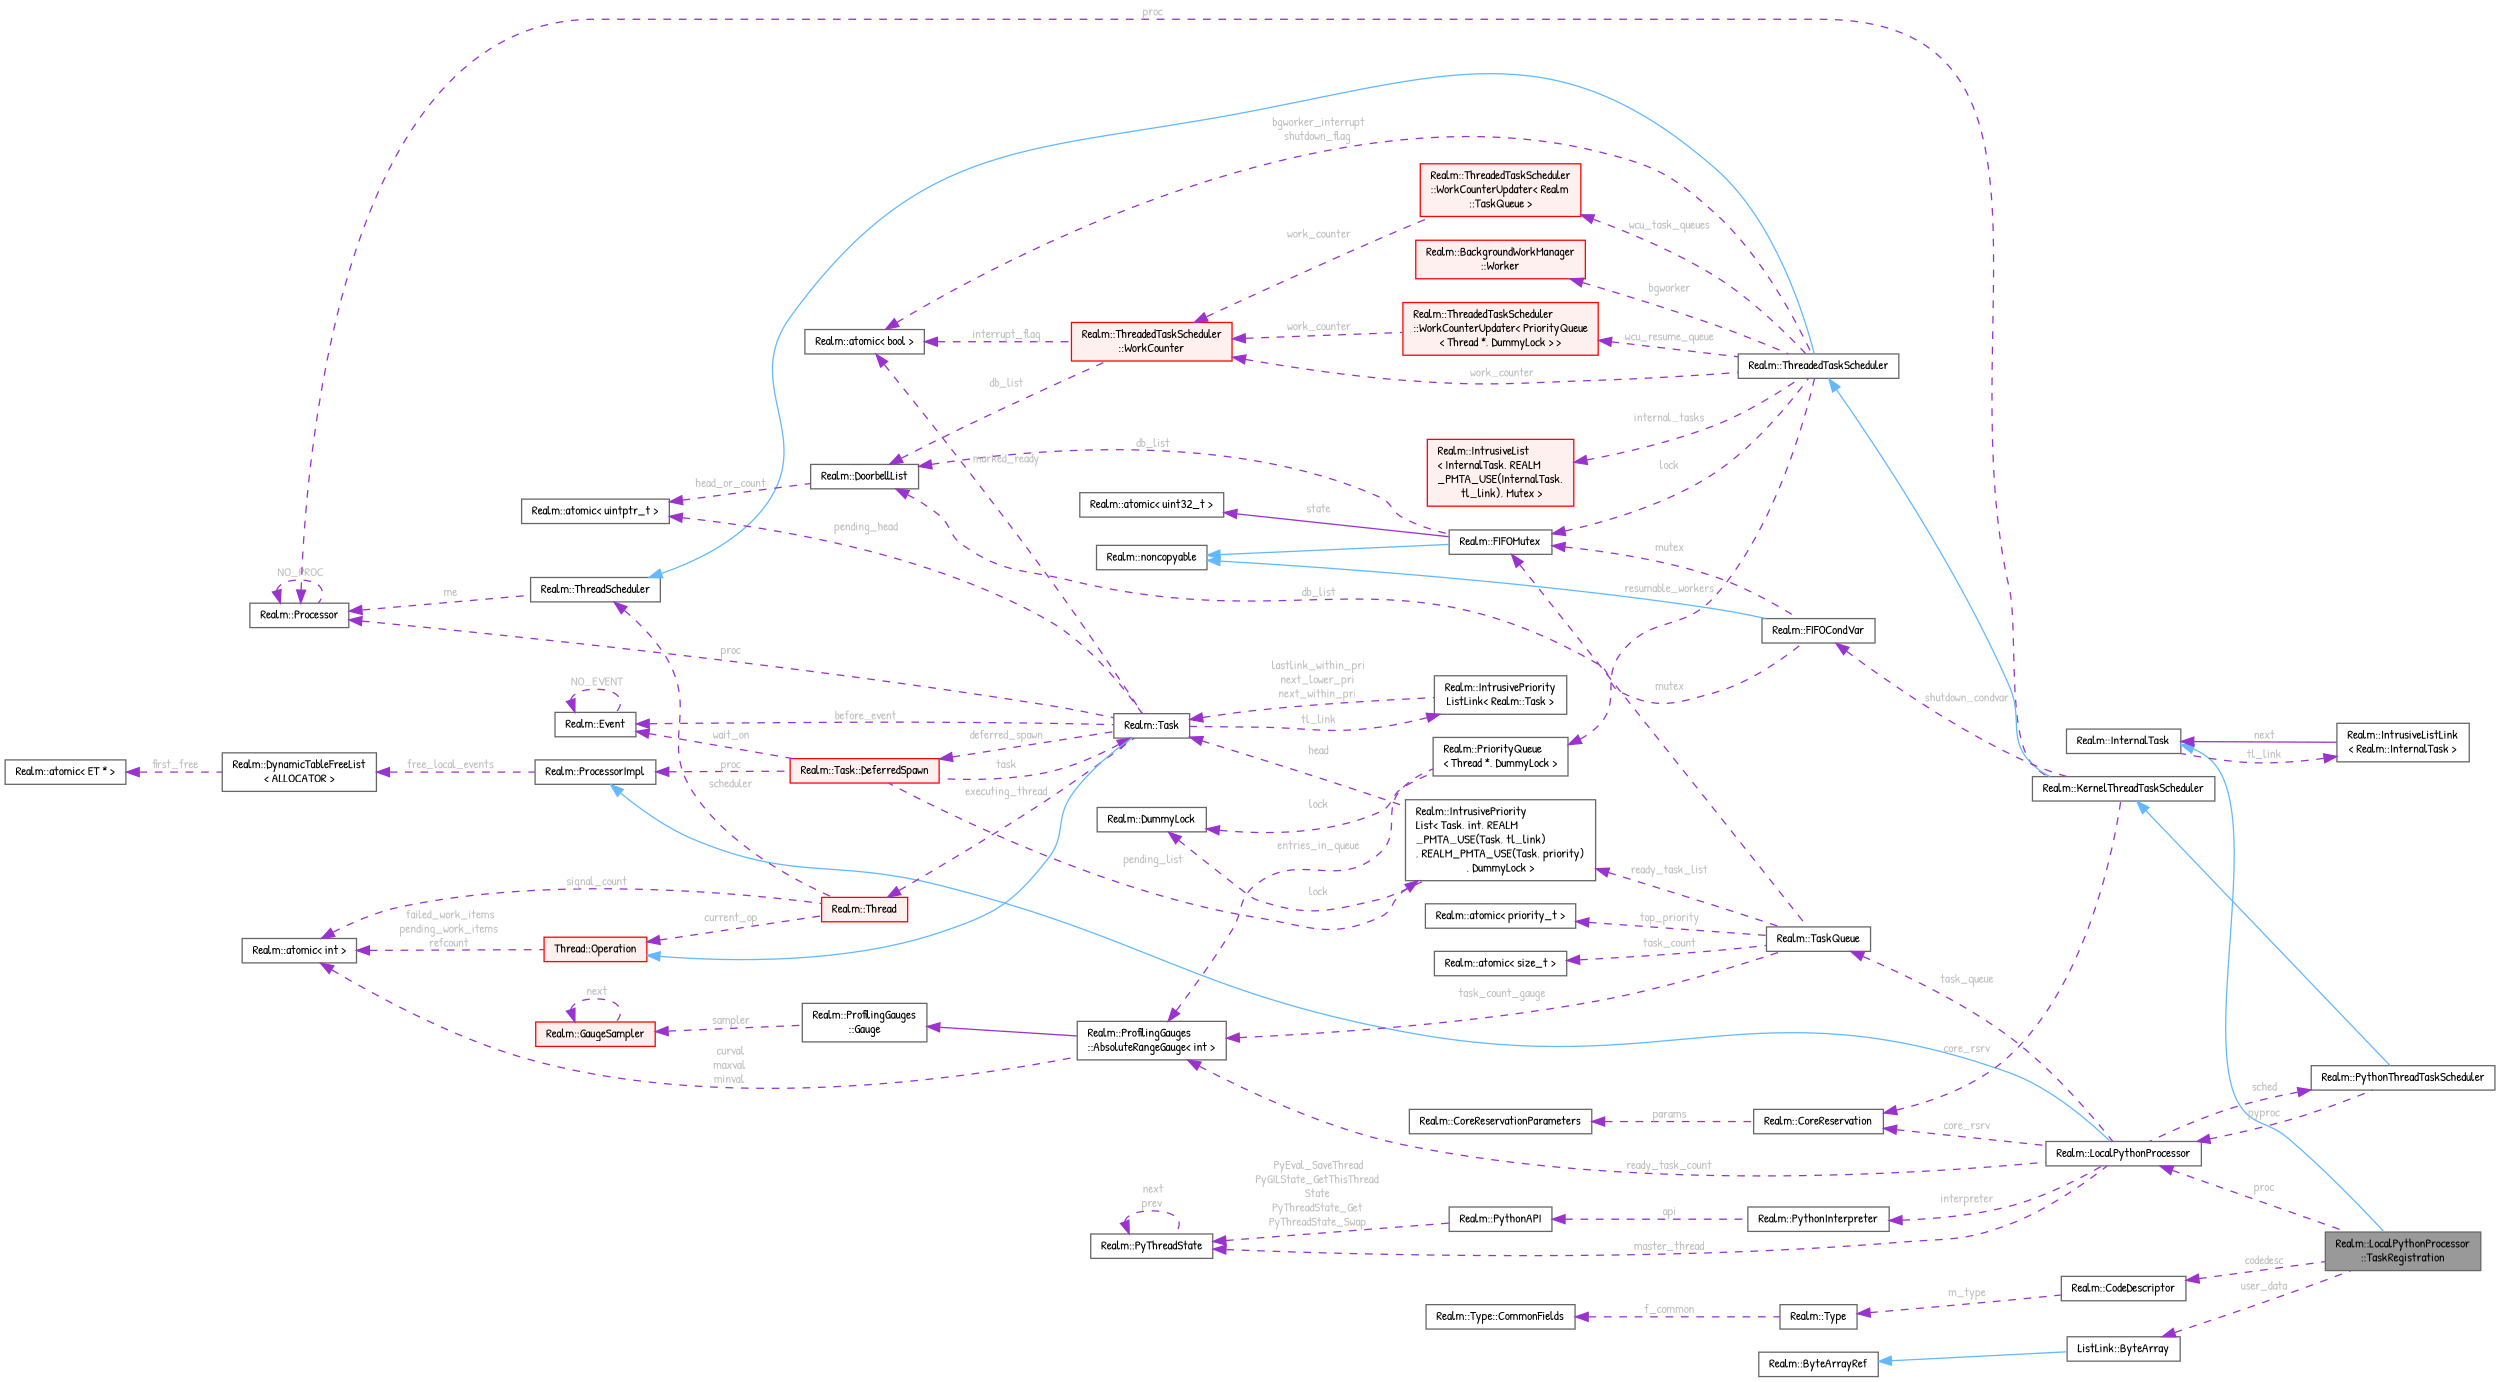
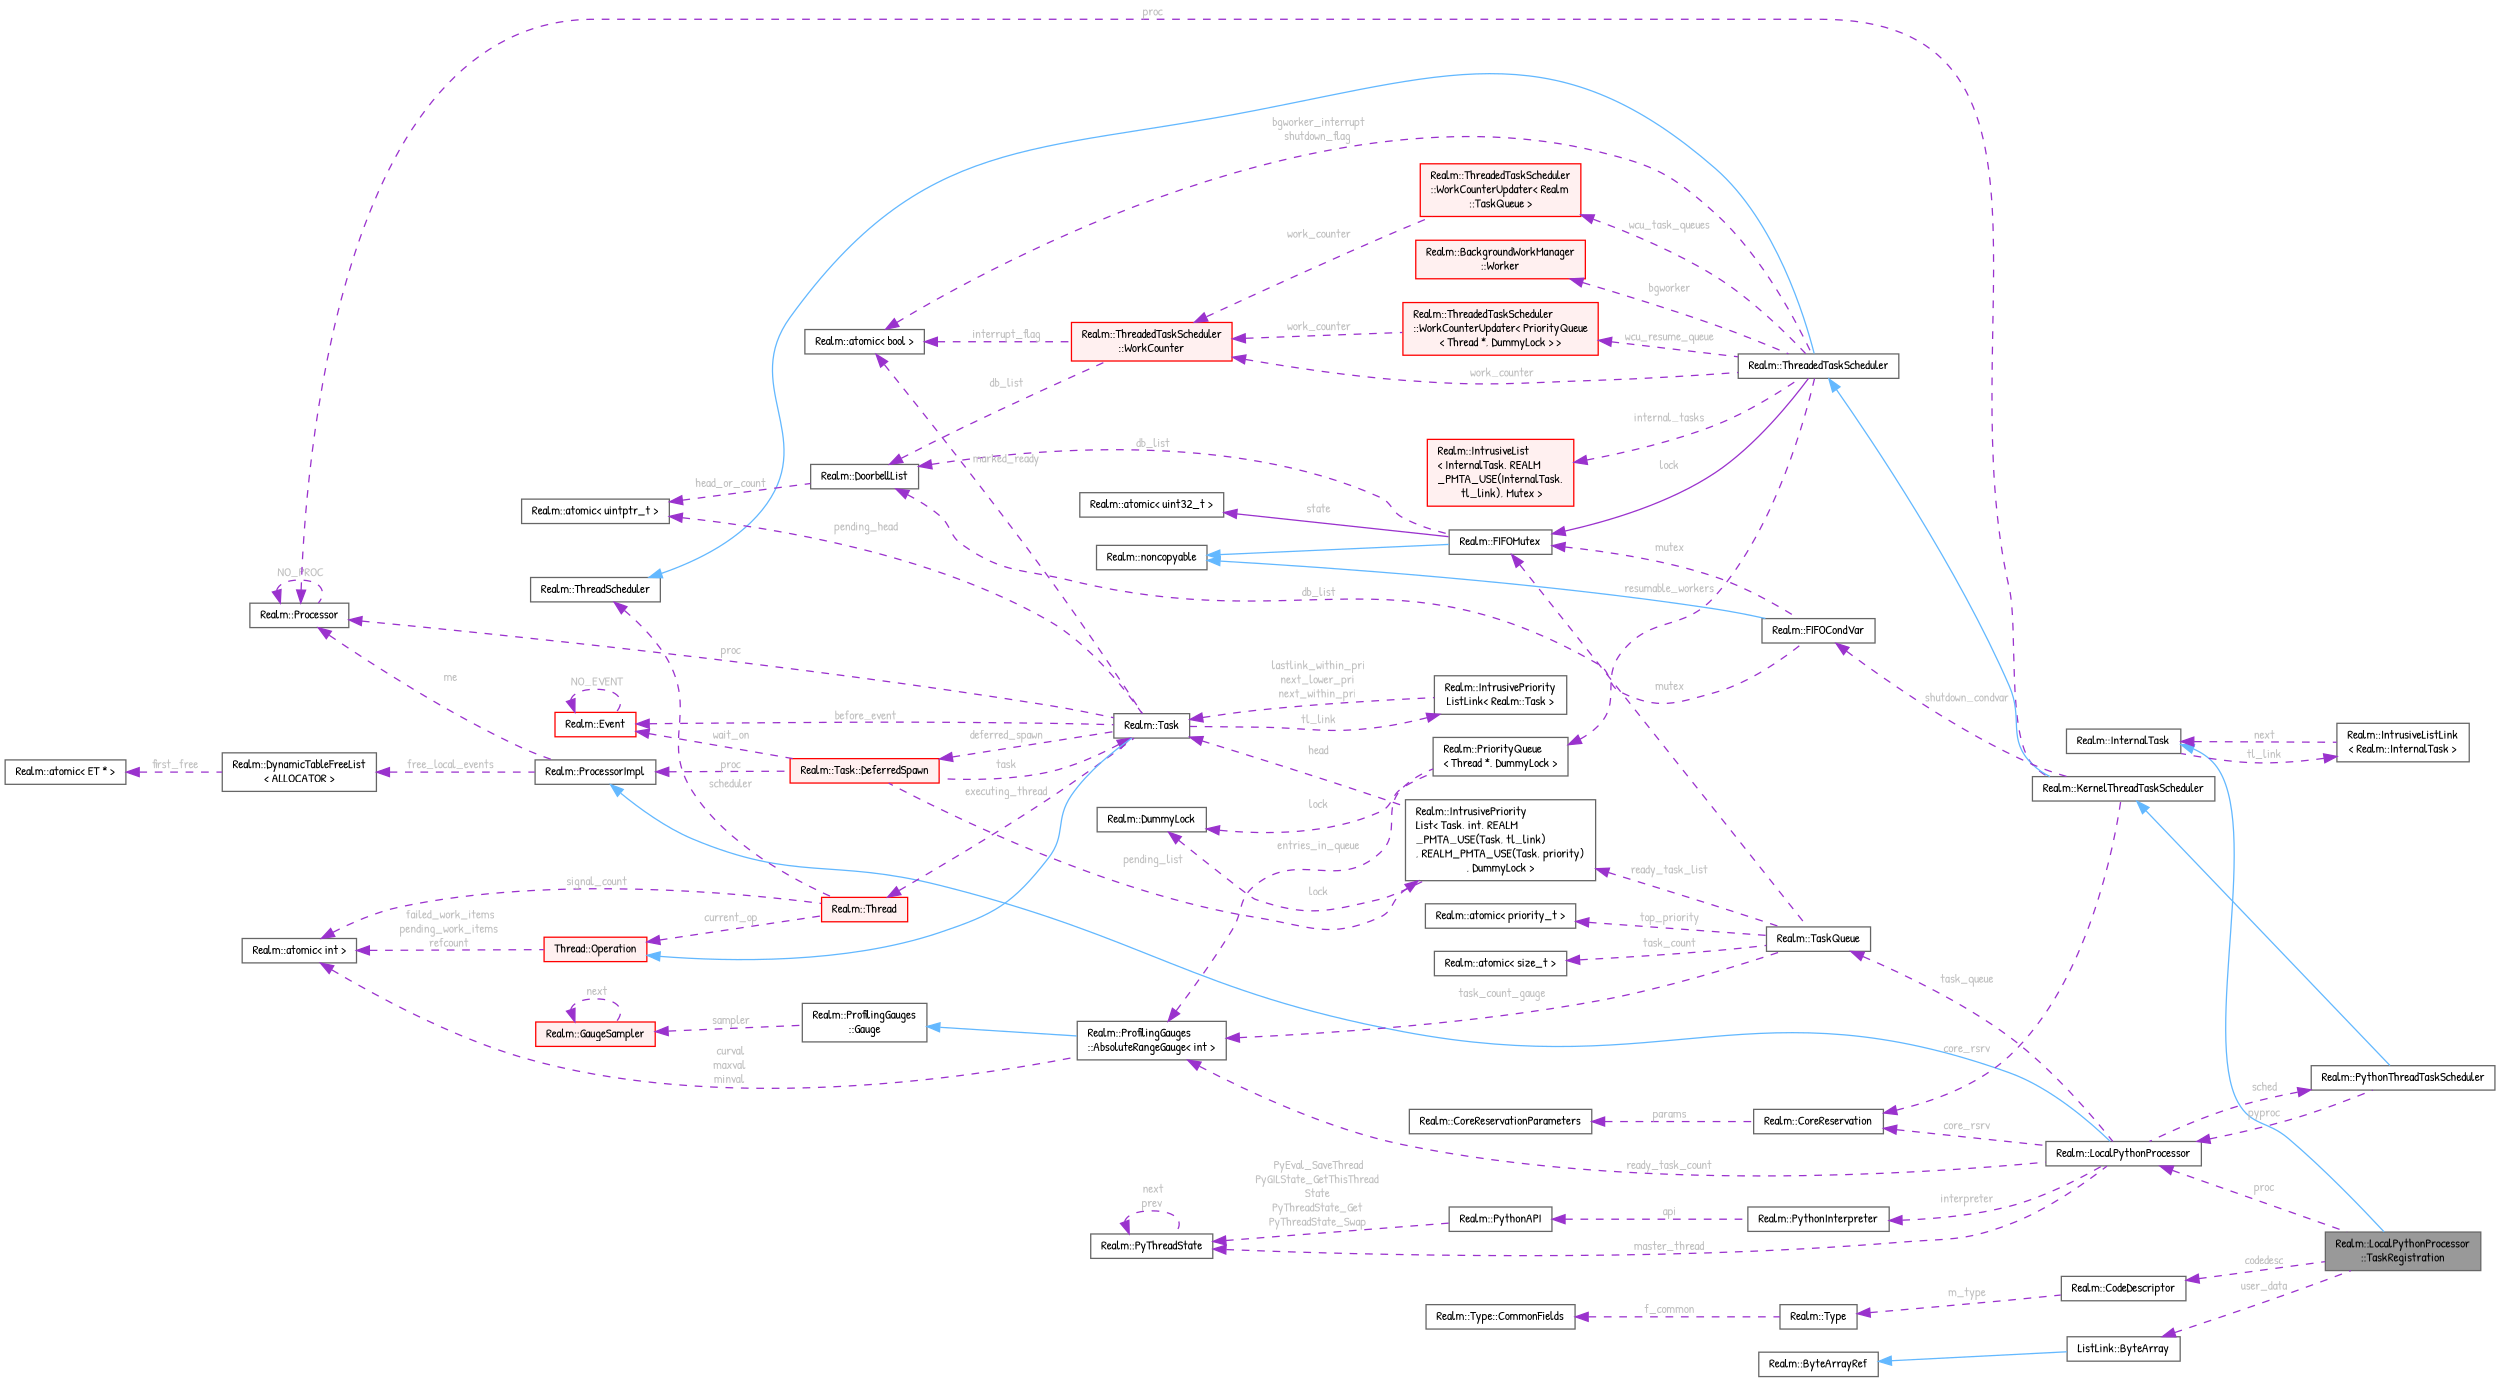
(1703, 480) -> (1703, 480)
(446, 603) -> (438, 704)
(595, 725) -> (595, 725)
(2265, 742) -> (2265, 742)
(1009, 1032) -> (1009, 1032)
